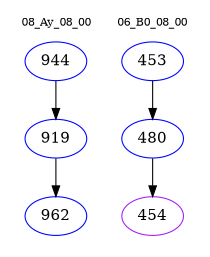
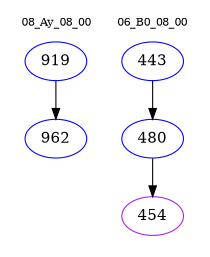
(56, 61) -> none
(153, 61) -> (153, 61)
